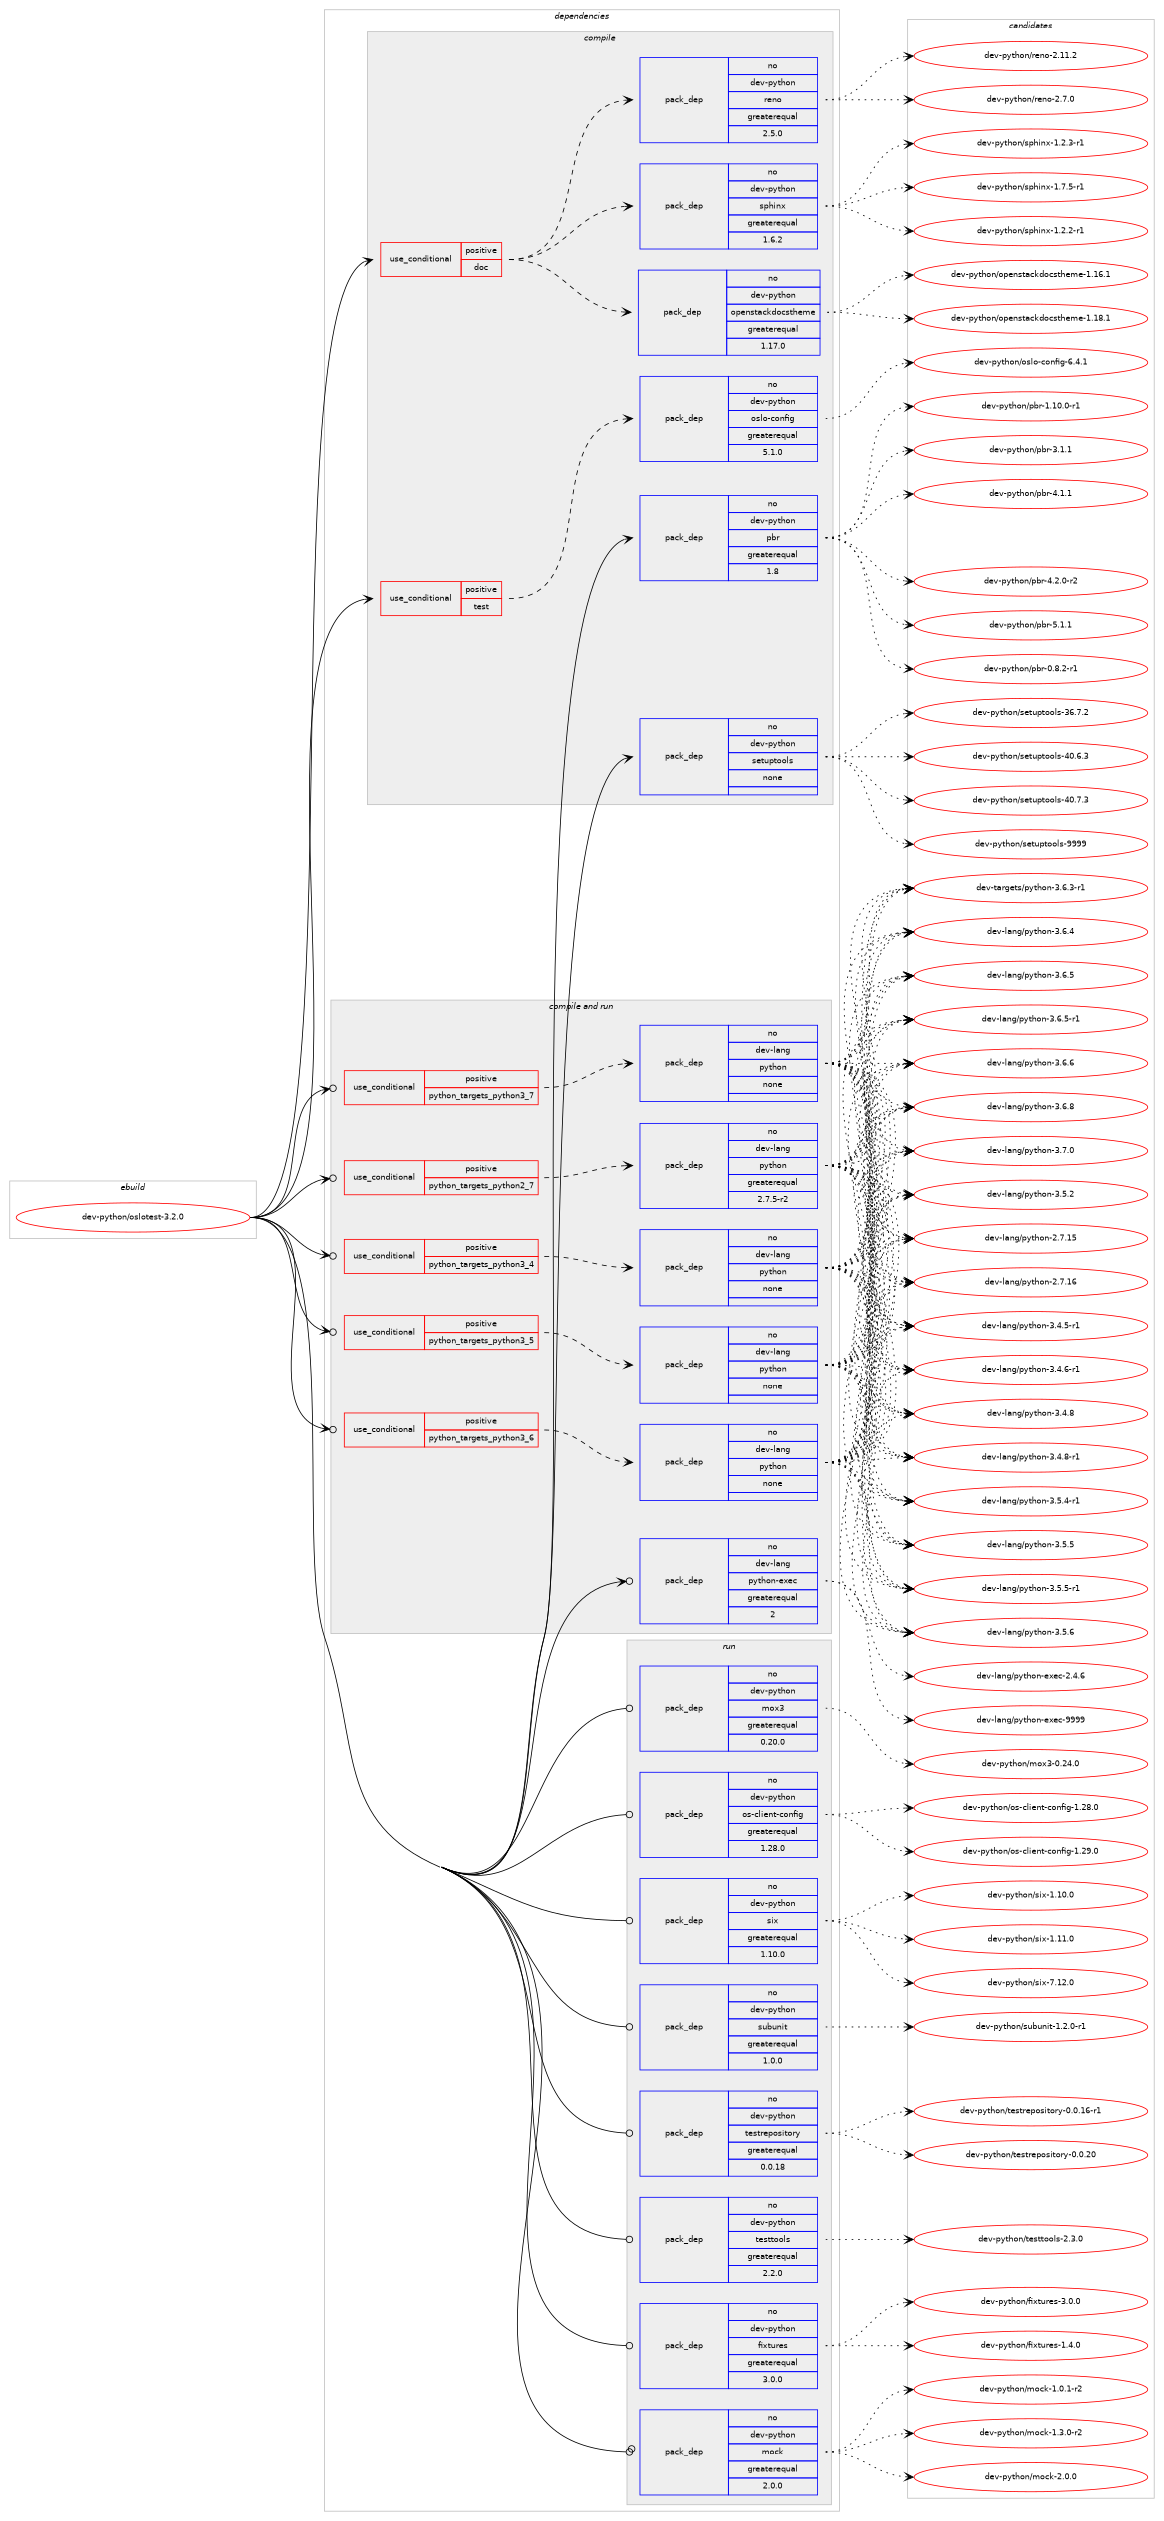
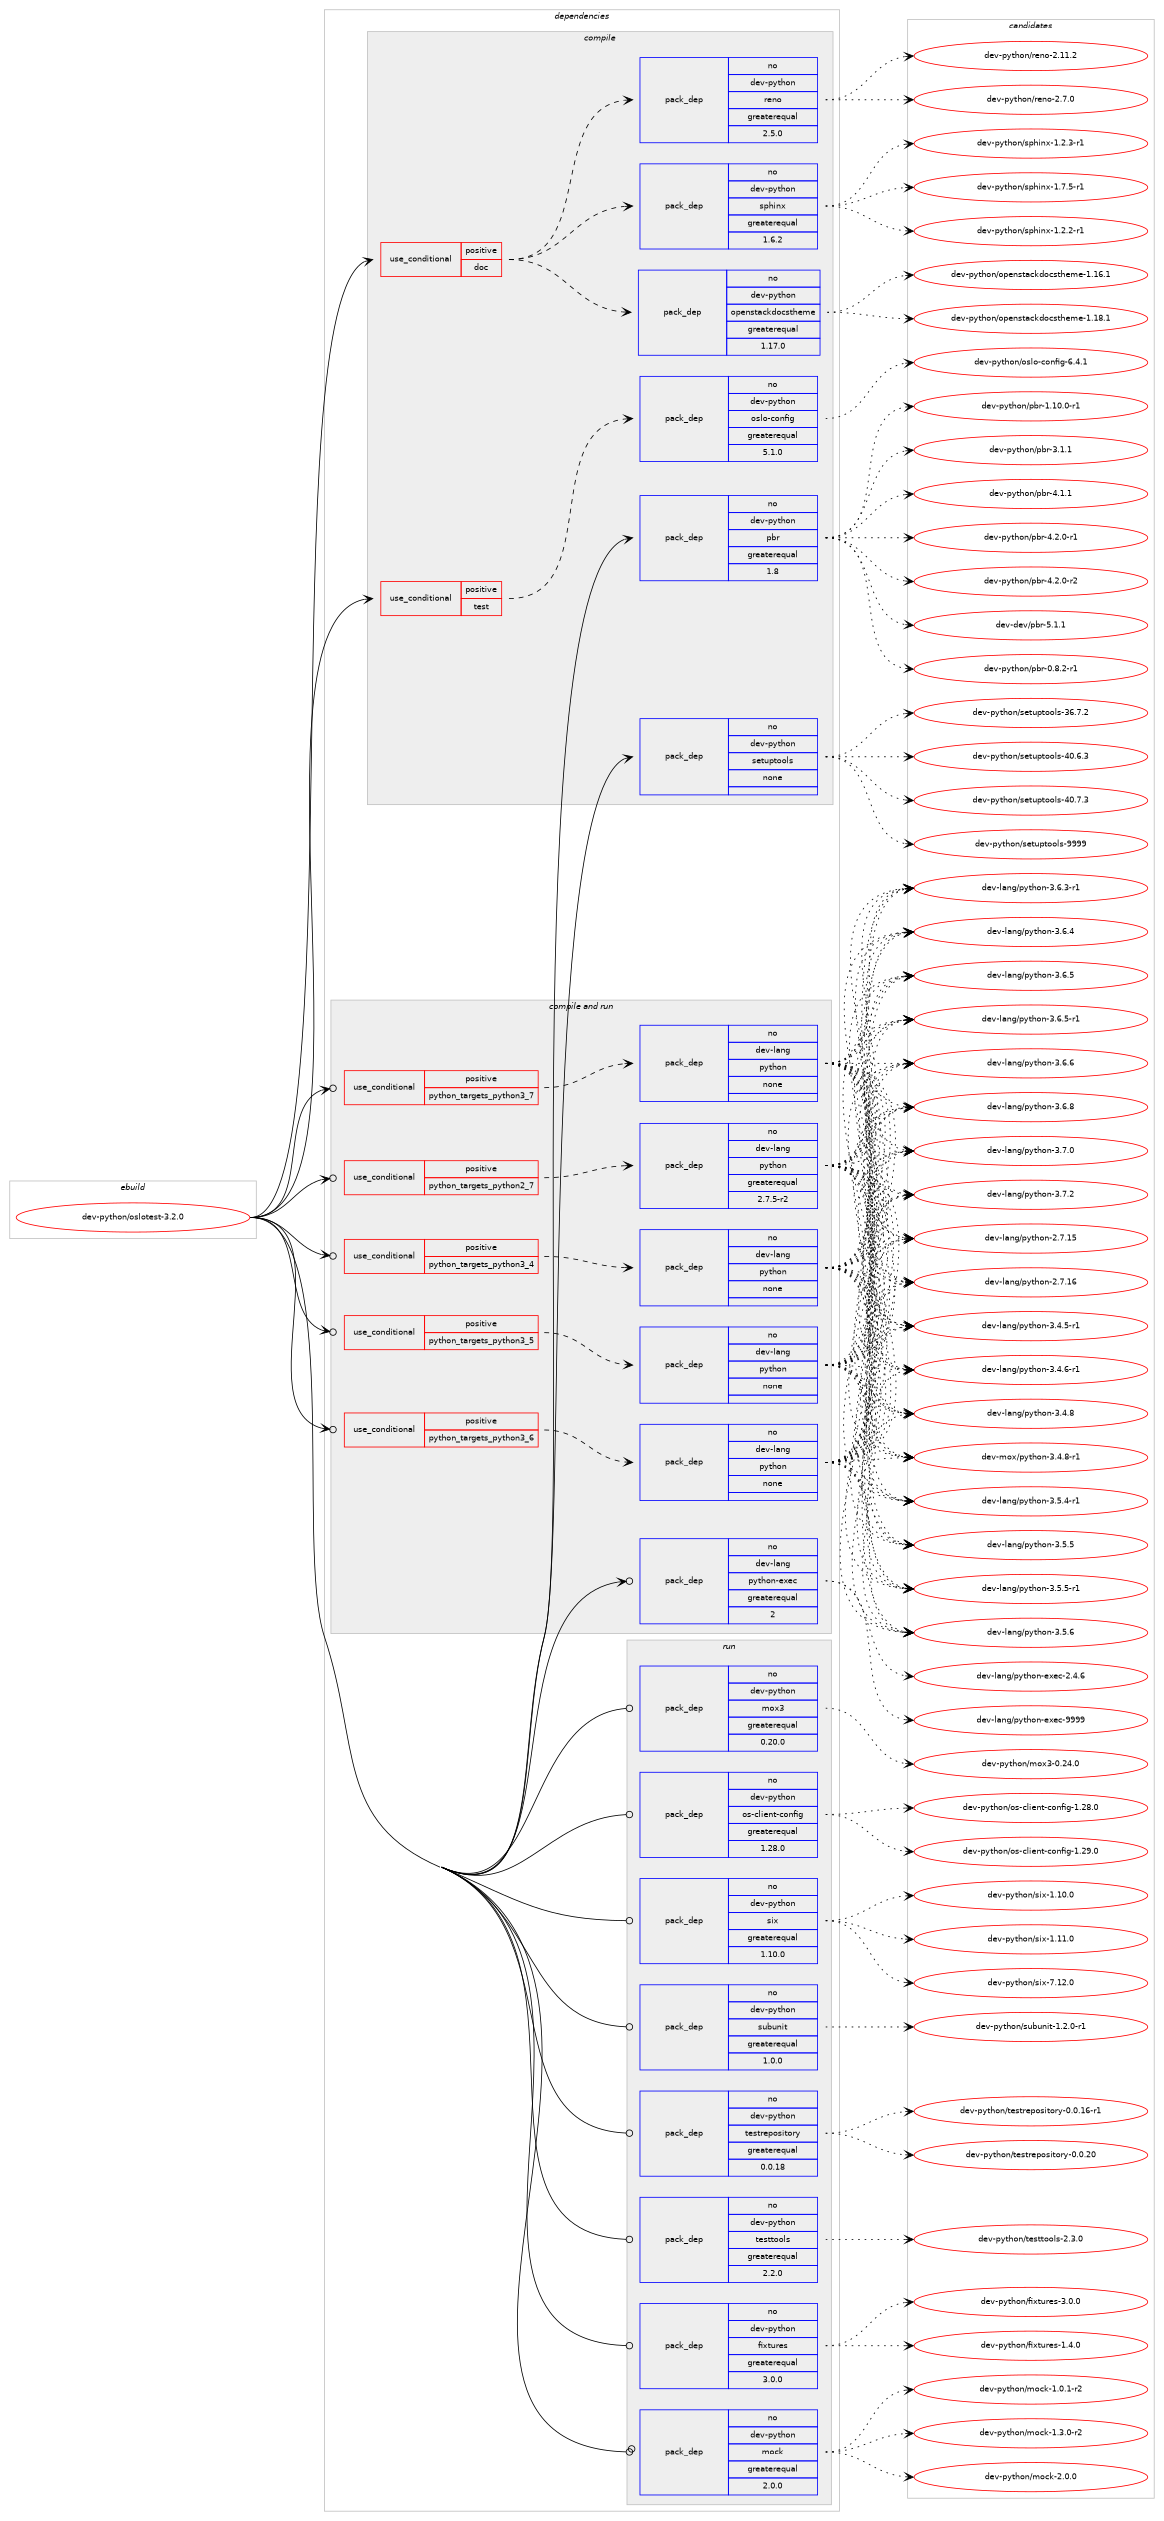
none -> (1031, 538)
(1031, 625) -> (1031, 625)
(1031, 888) -> (1031, 888)
(1031, 1195) -> (1031, 1195)
(1031, 1458) -> (1031, 1458)
